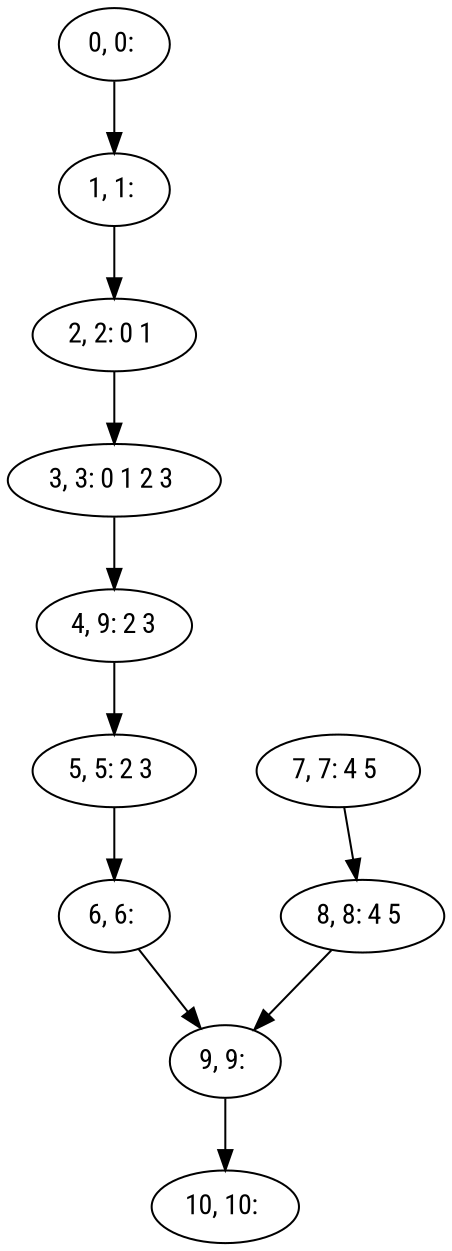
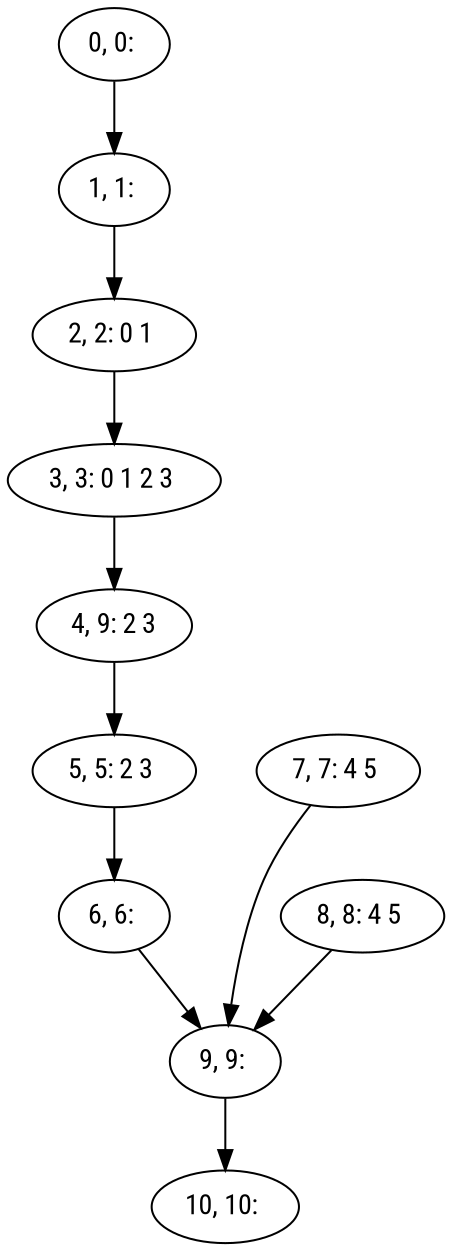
(349, 834) -> (256, 899)
